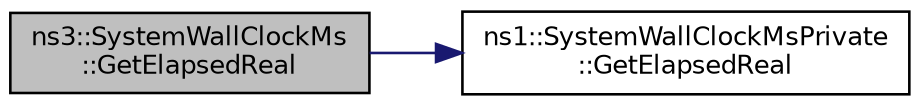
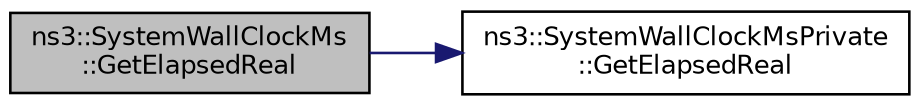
(686, 53) -> (686, 53)
